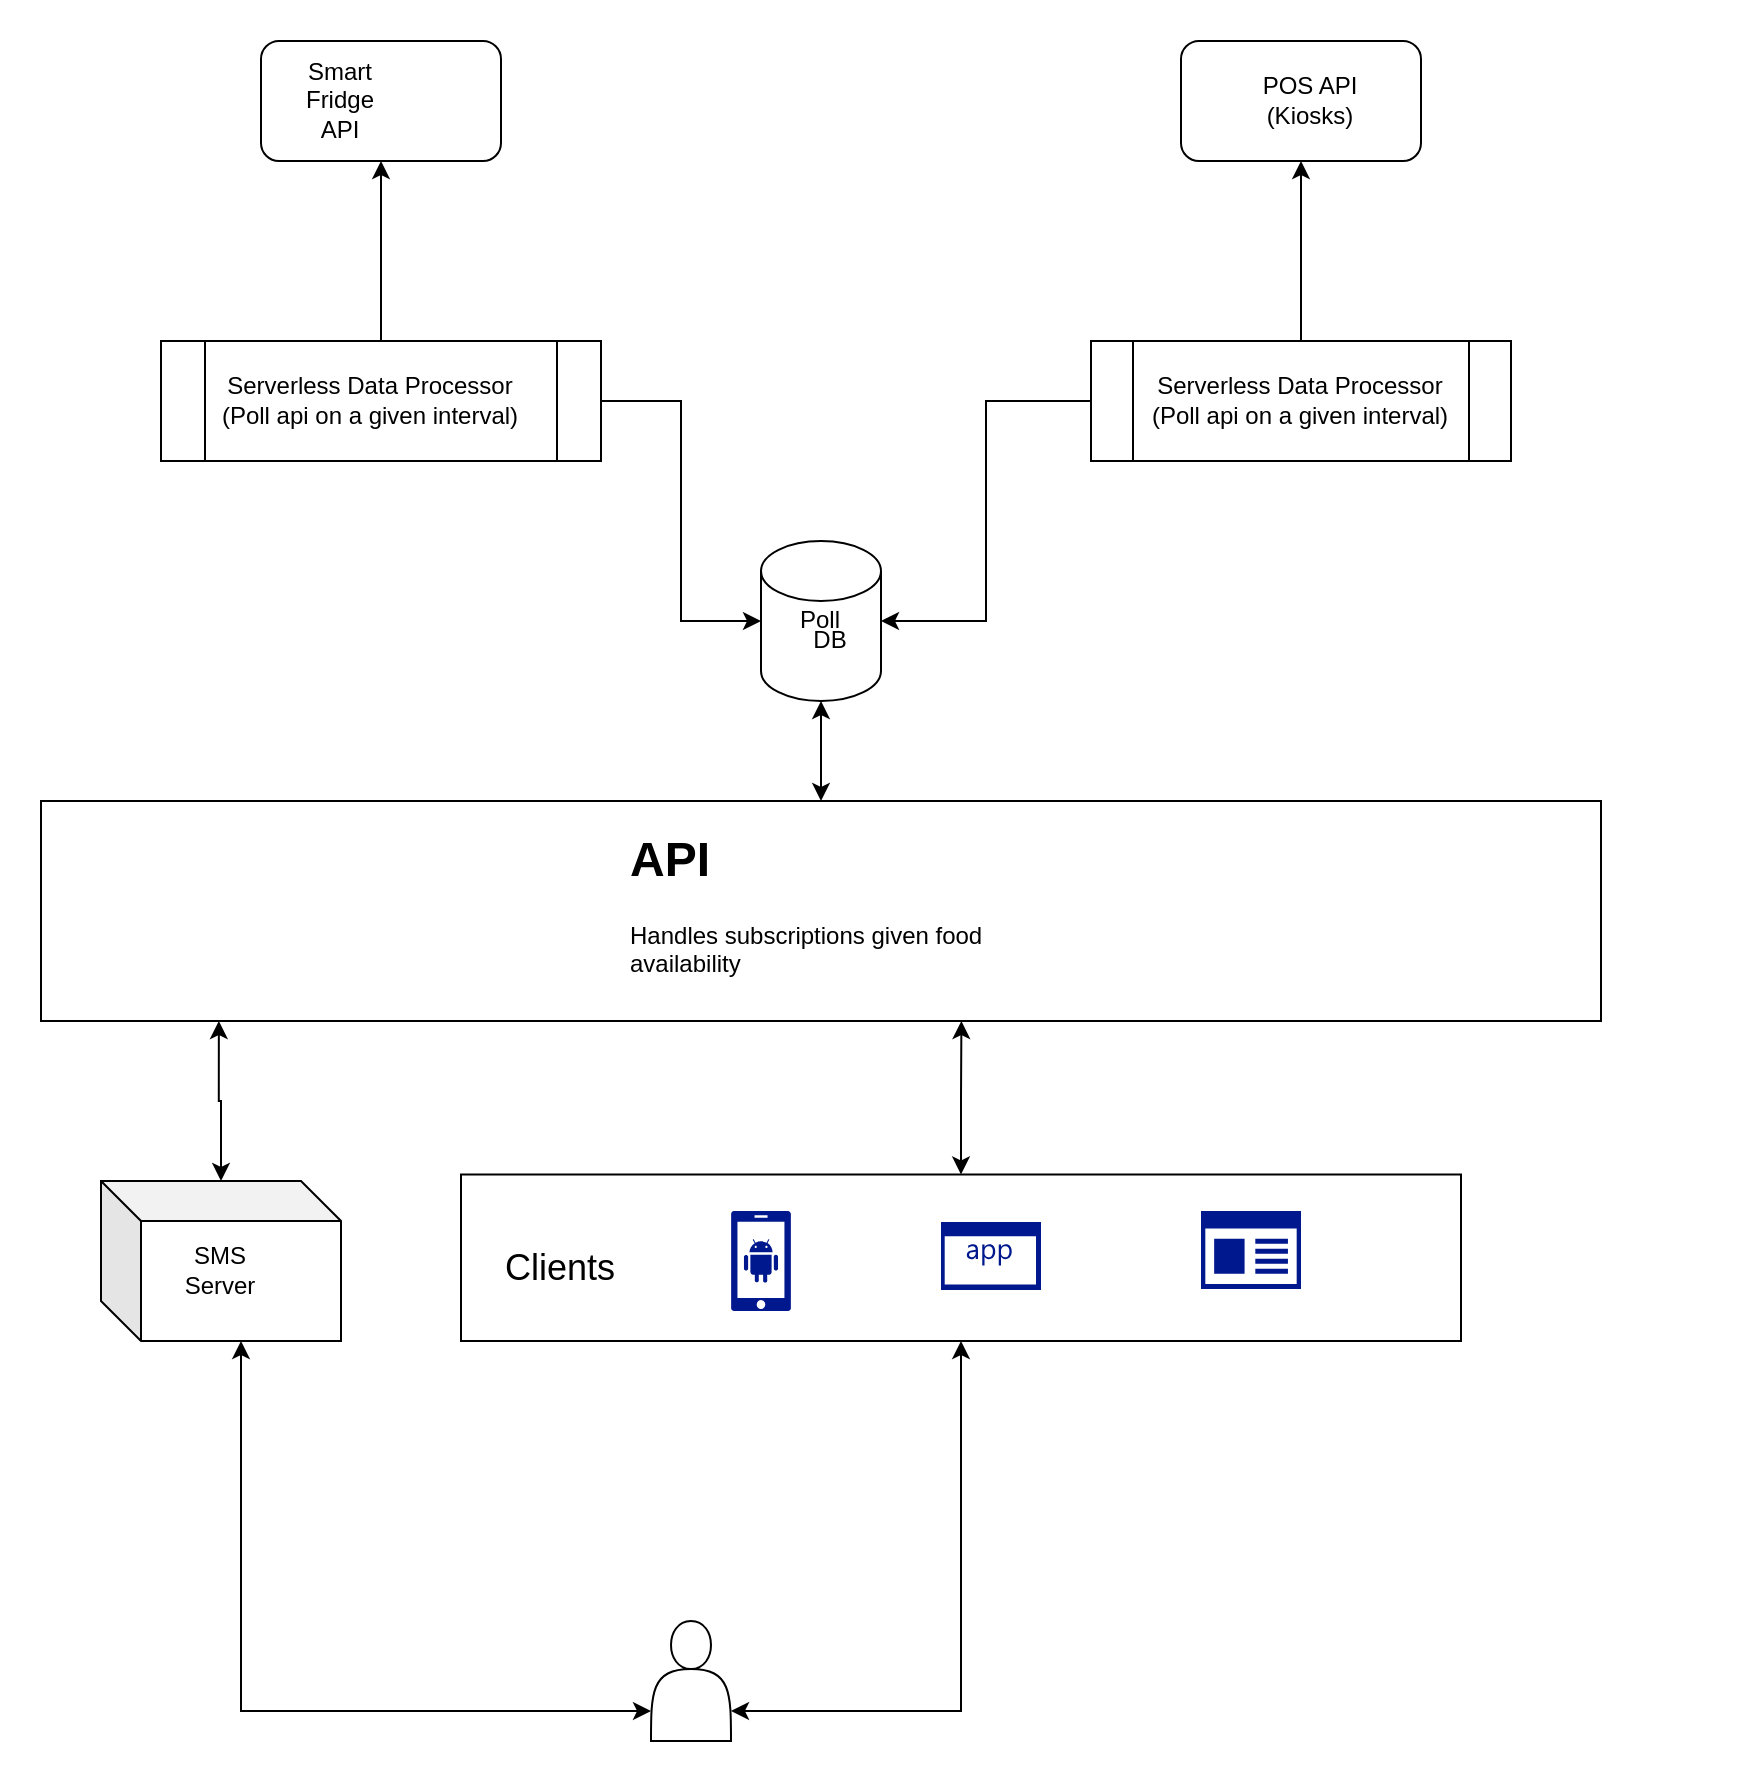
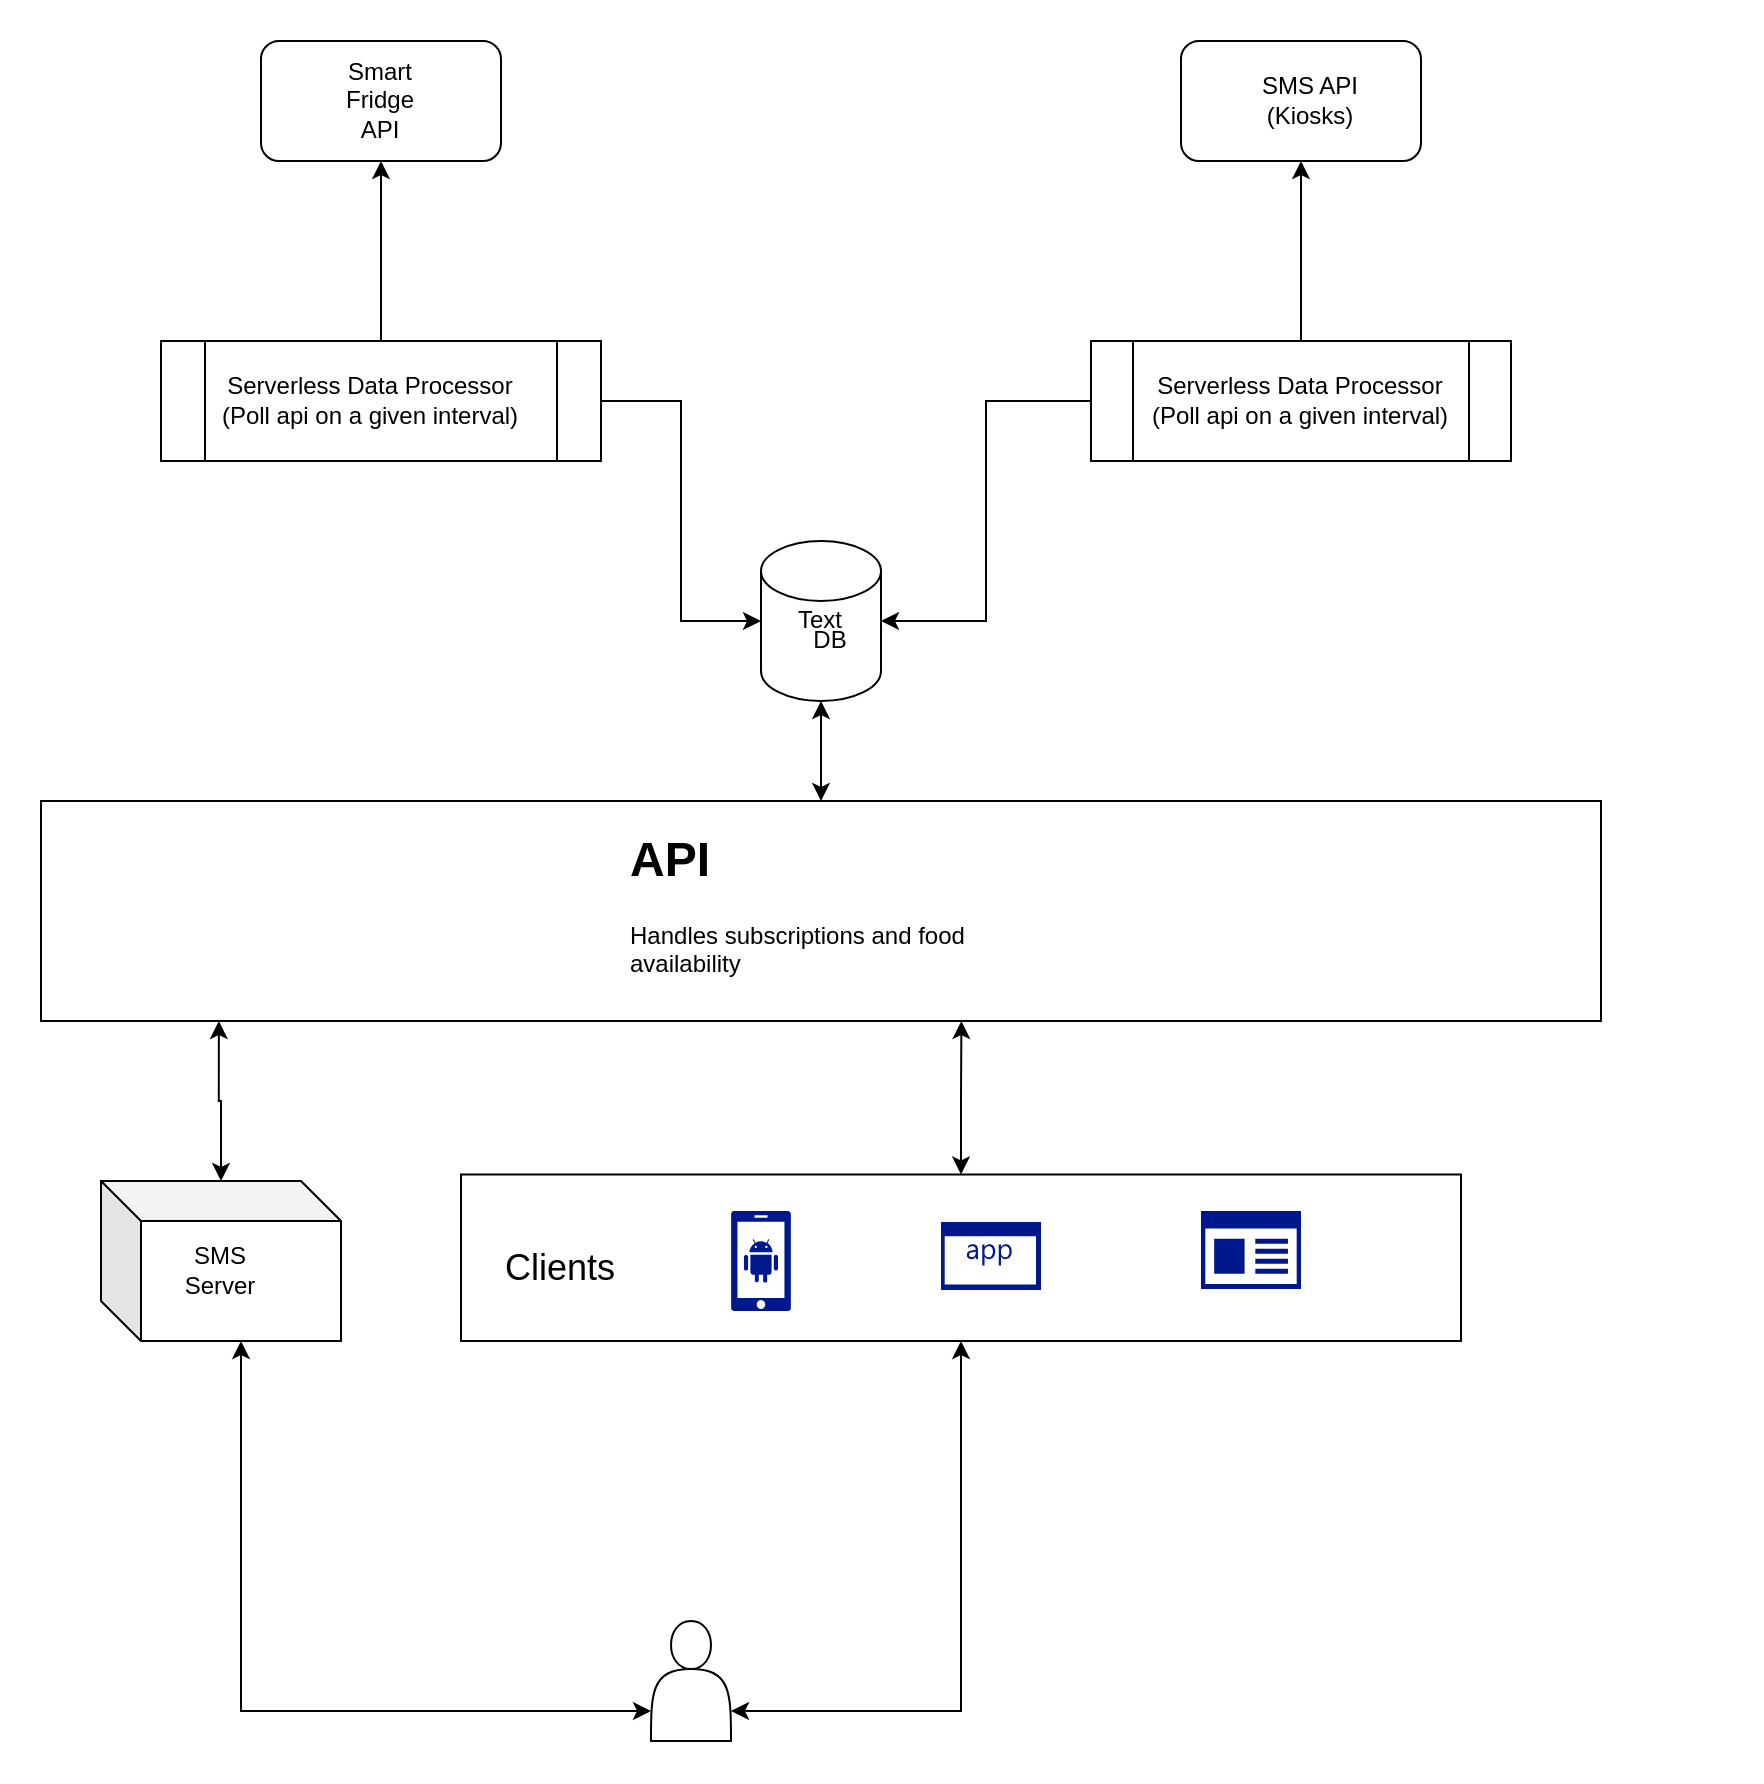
(341, 101) -> (381, 101)
(1311, 101) -> (1311, 101)
(821, 621) -> (821, 621)
(813, 844) -> (813, 844)
